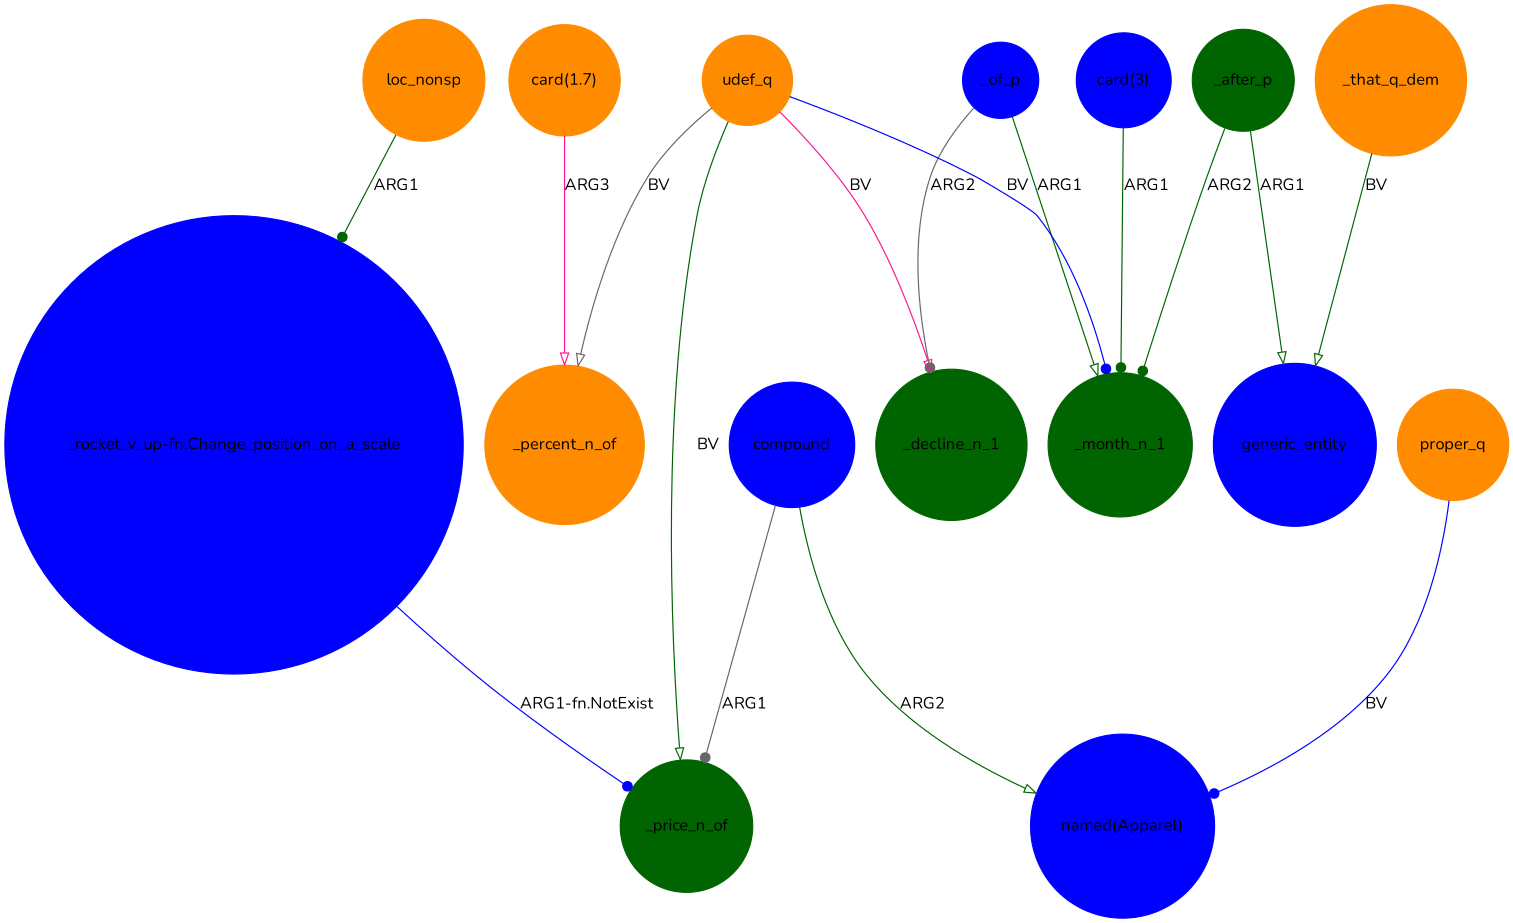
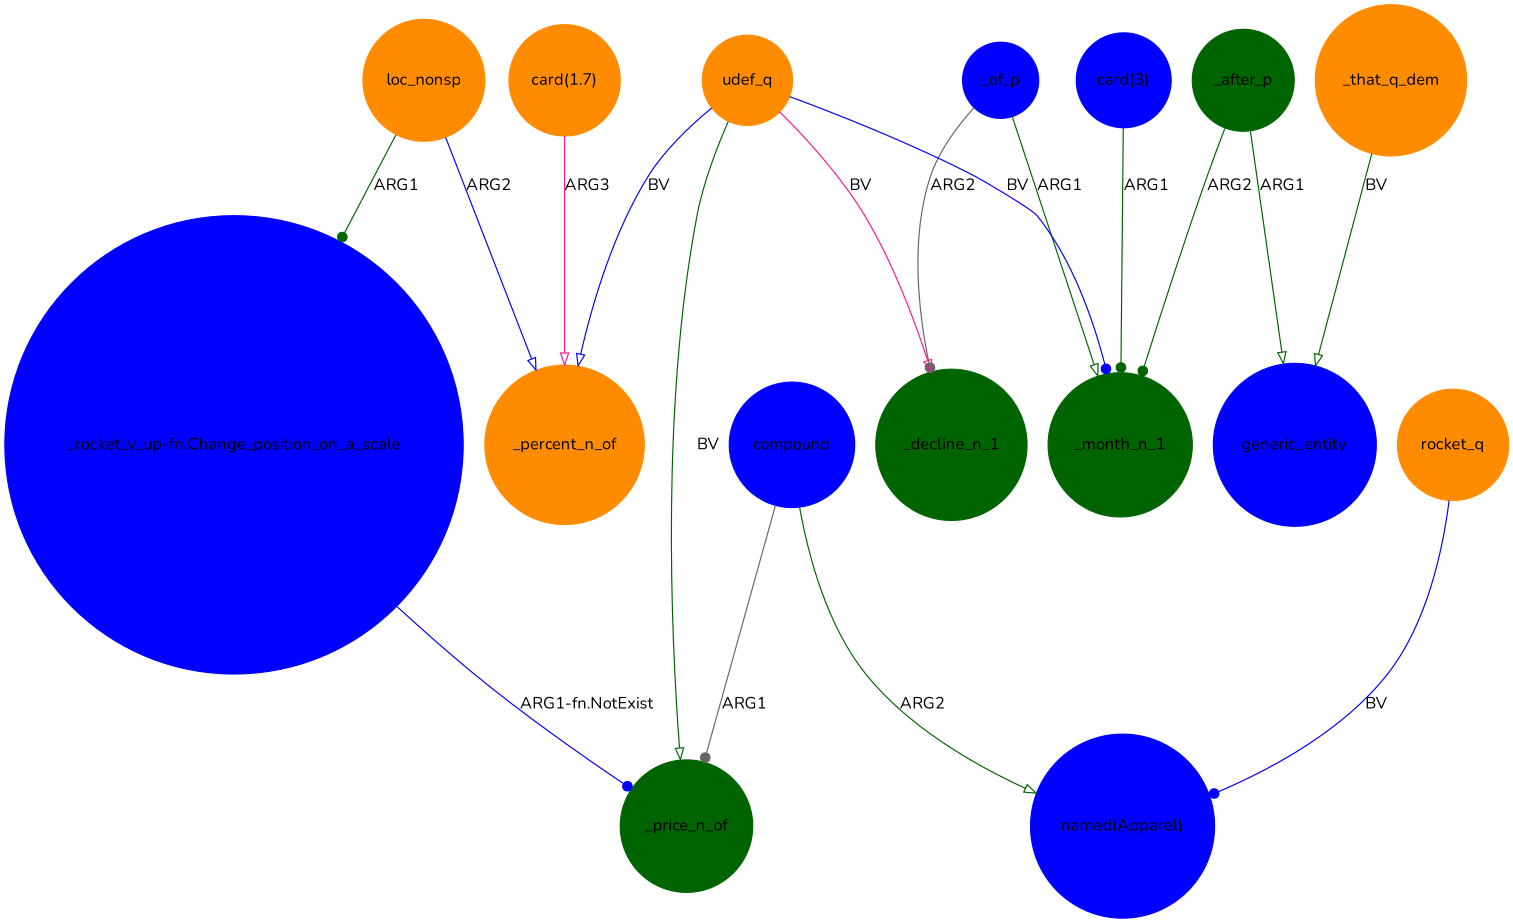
(625, 219) -> (625, 219)
none -> (489, 248)
(1453, 445) -> (1453, 445)
